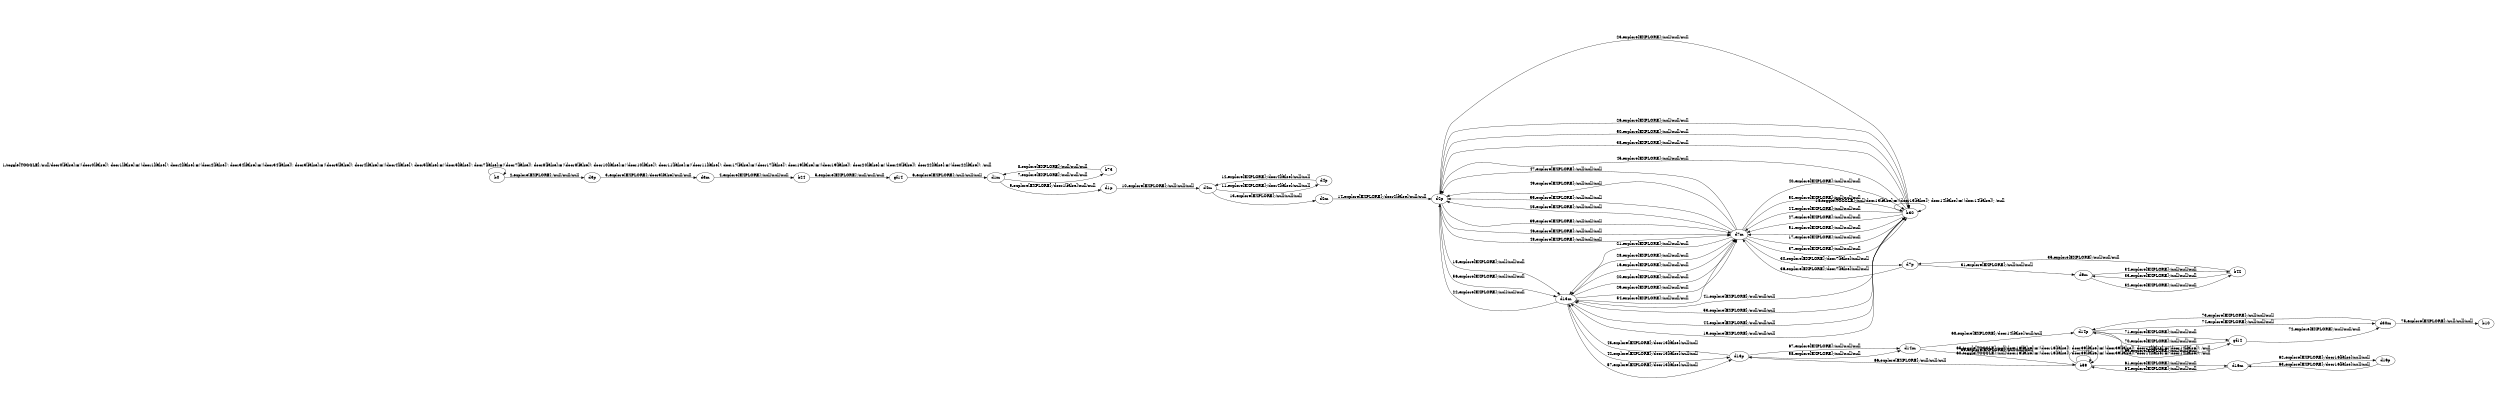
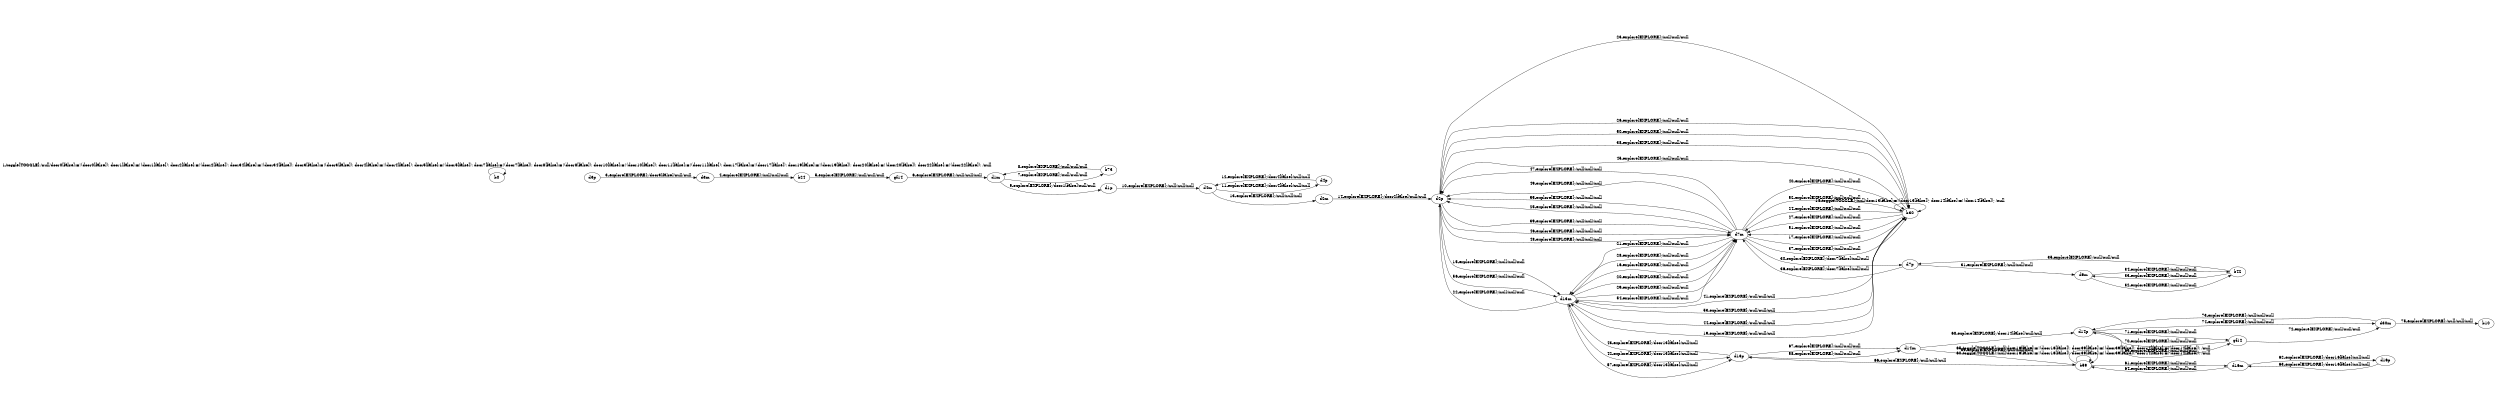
(543, 178) -> none
